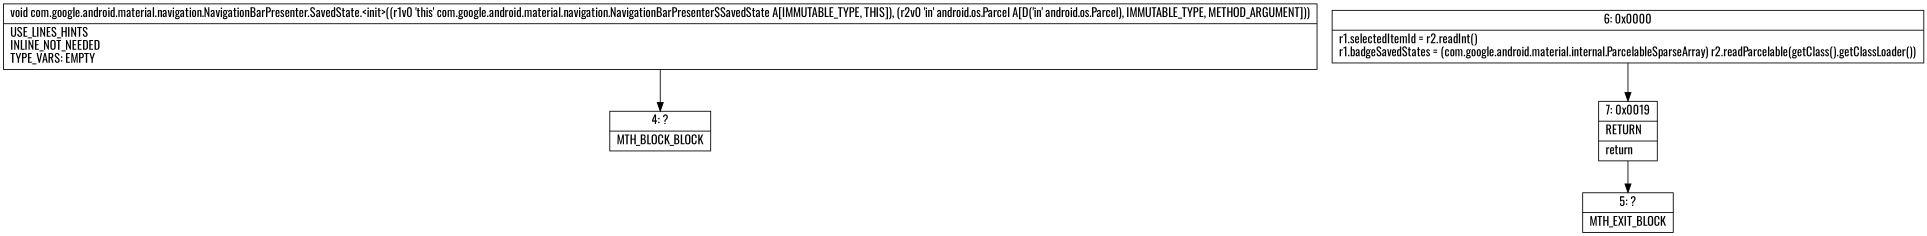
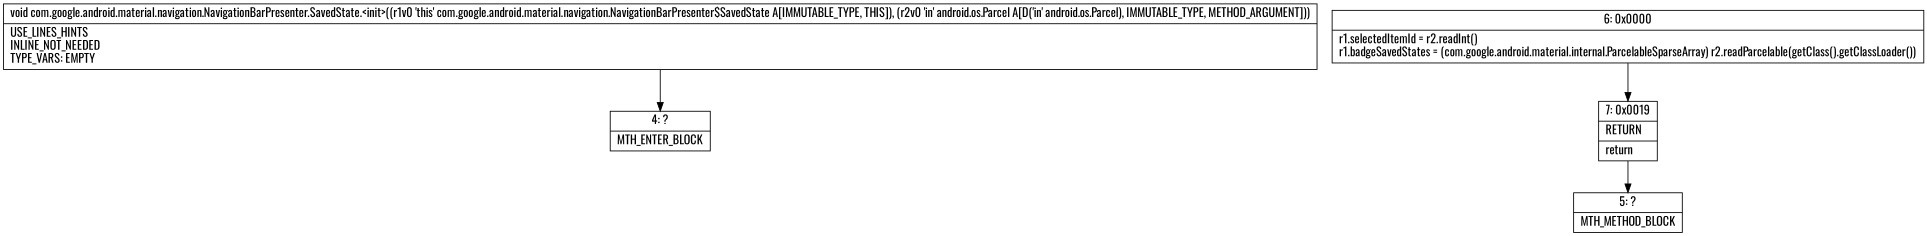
(660, 141) -> (660, 141)
(1628, 222) -> (1628, 222)
